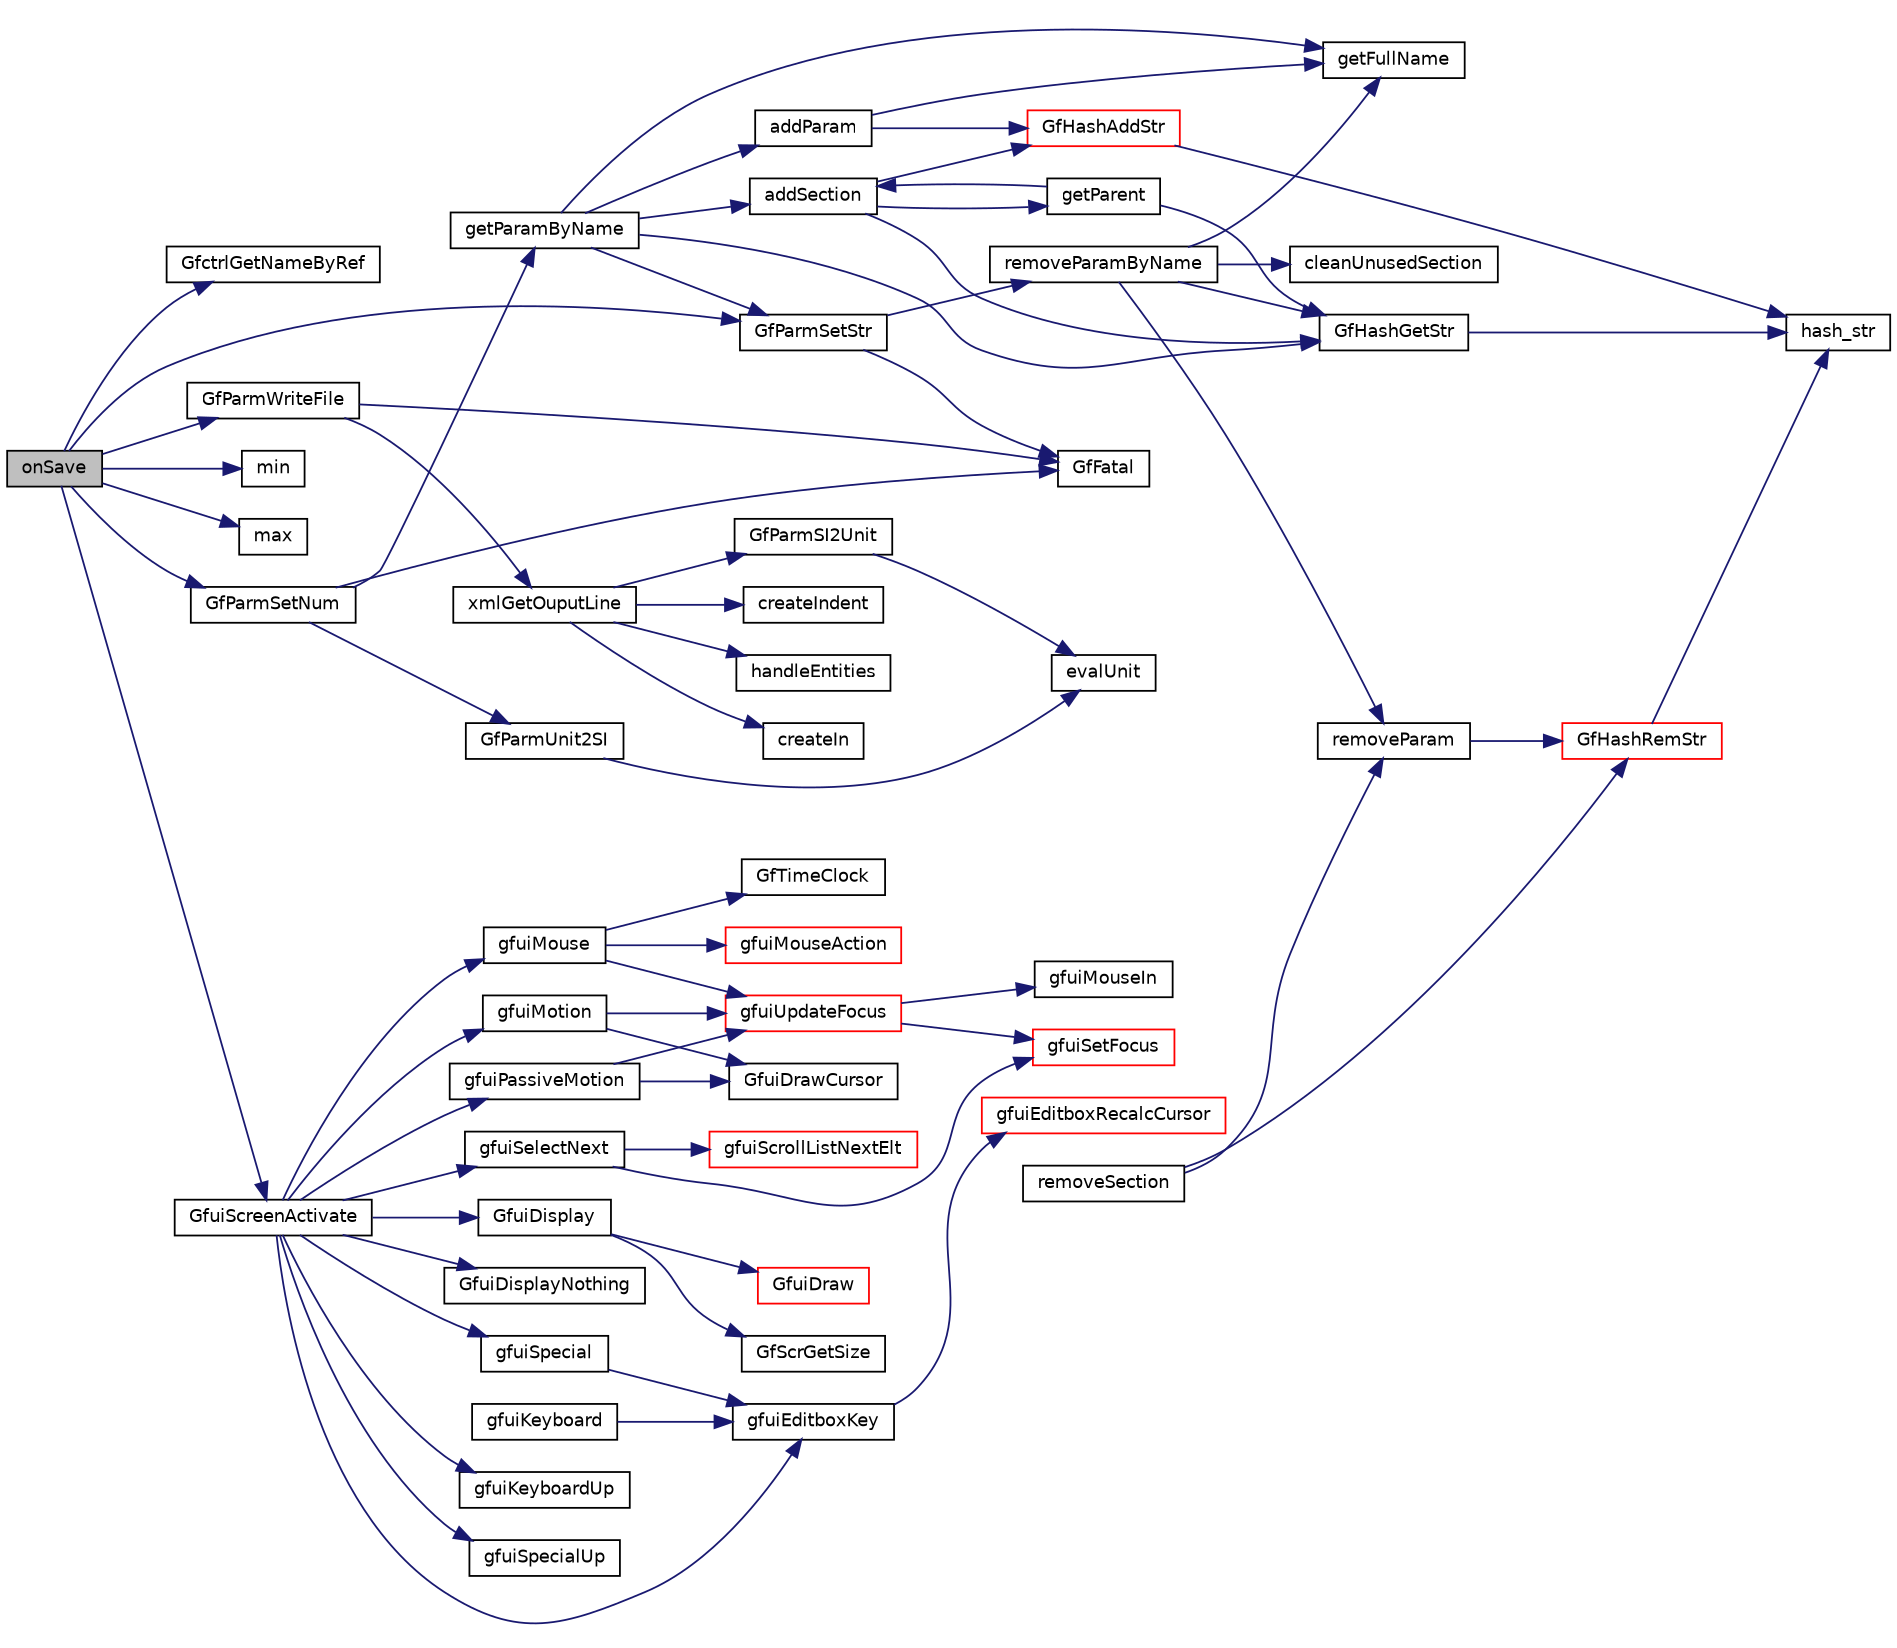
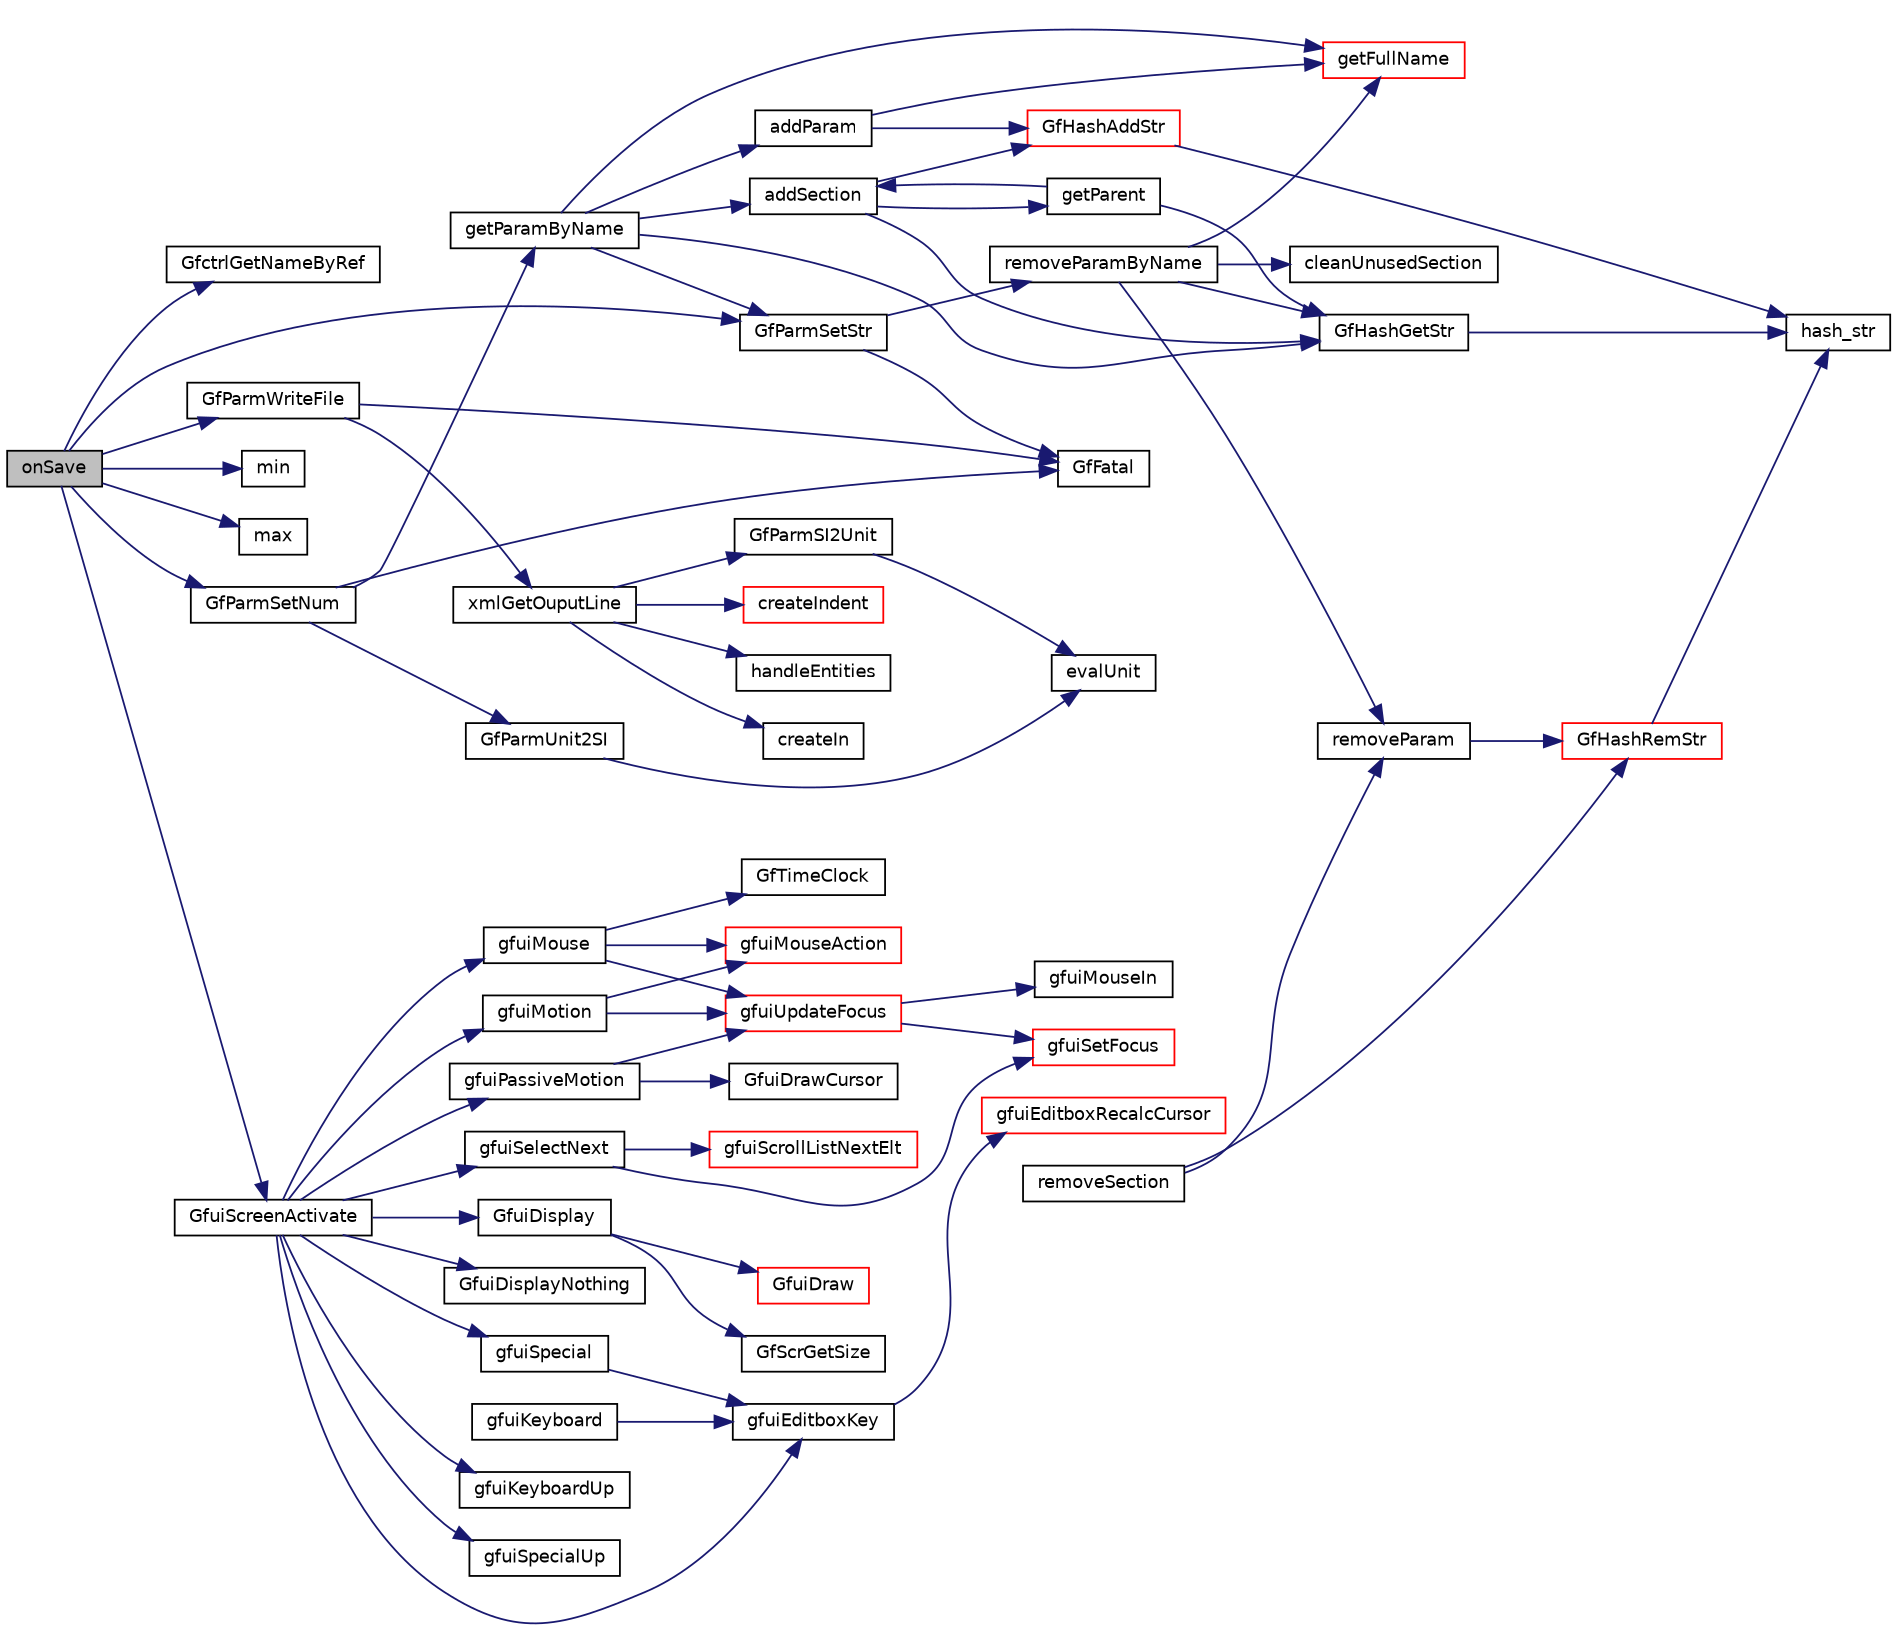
(1394, 60) -> (1394, 60)
(813, 605) -> (813, 605)
(655, 1041) -> (655, 985)
